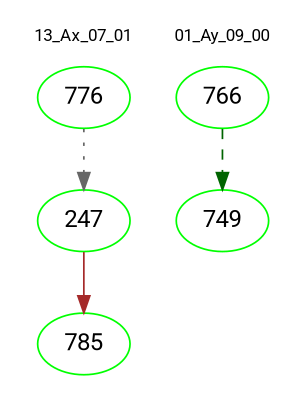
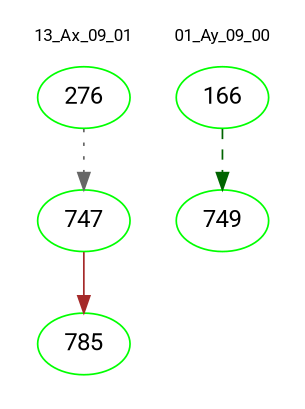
(84, 37) -> (84, 37)
(84, 98) -> (84, 98)
(222, 98) -> (222, 98)
(84, 221) -> (84, 221)
